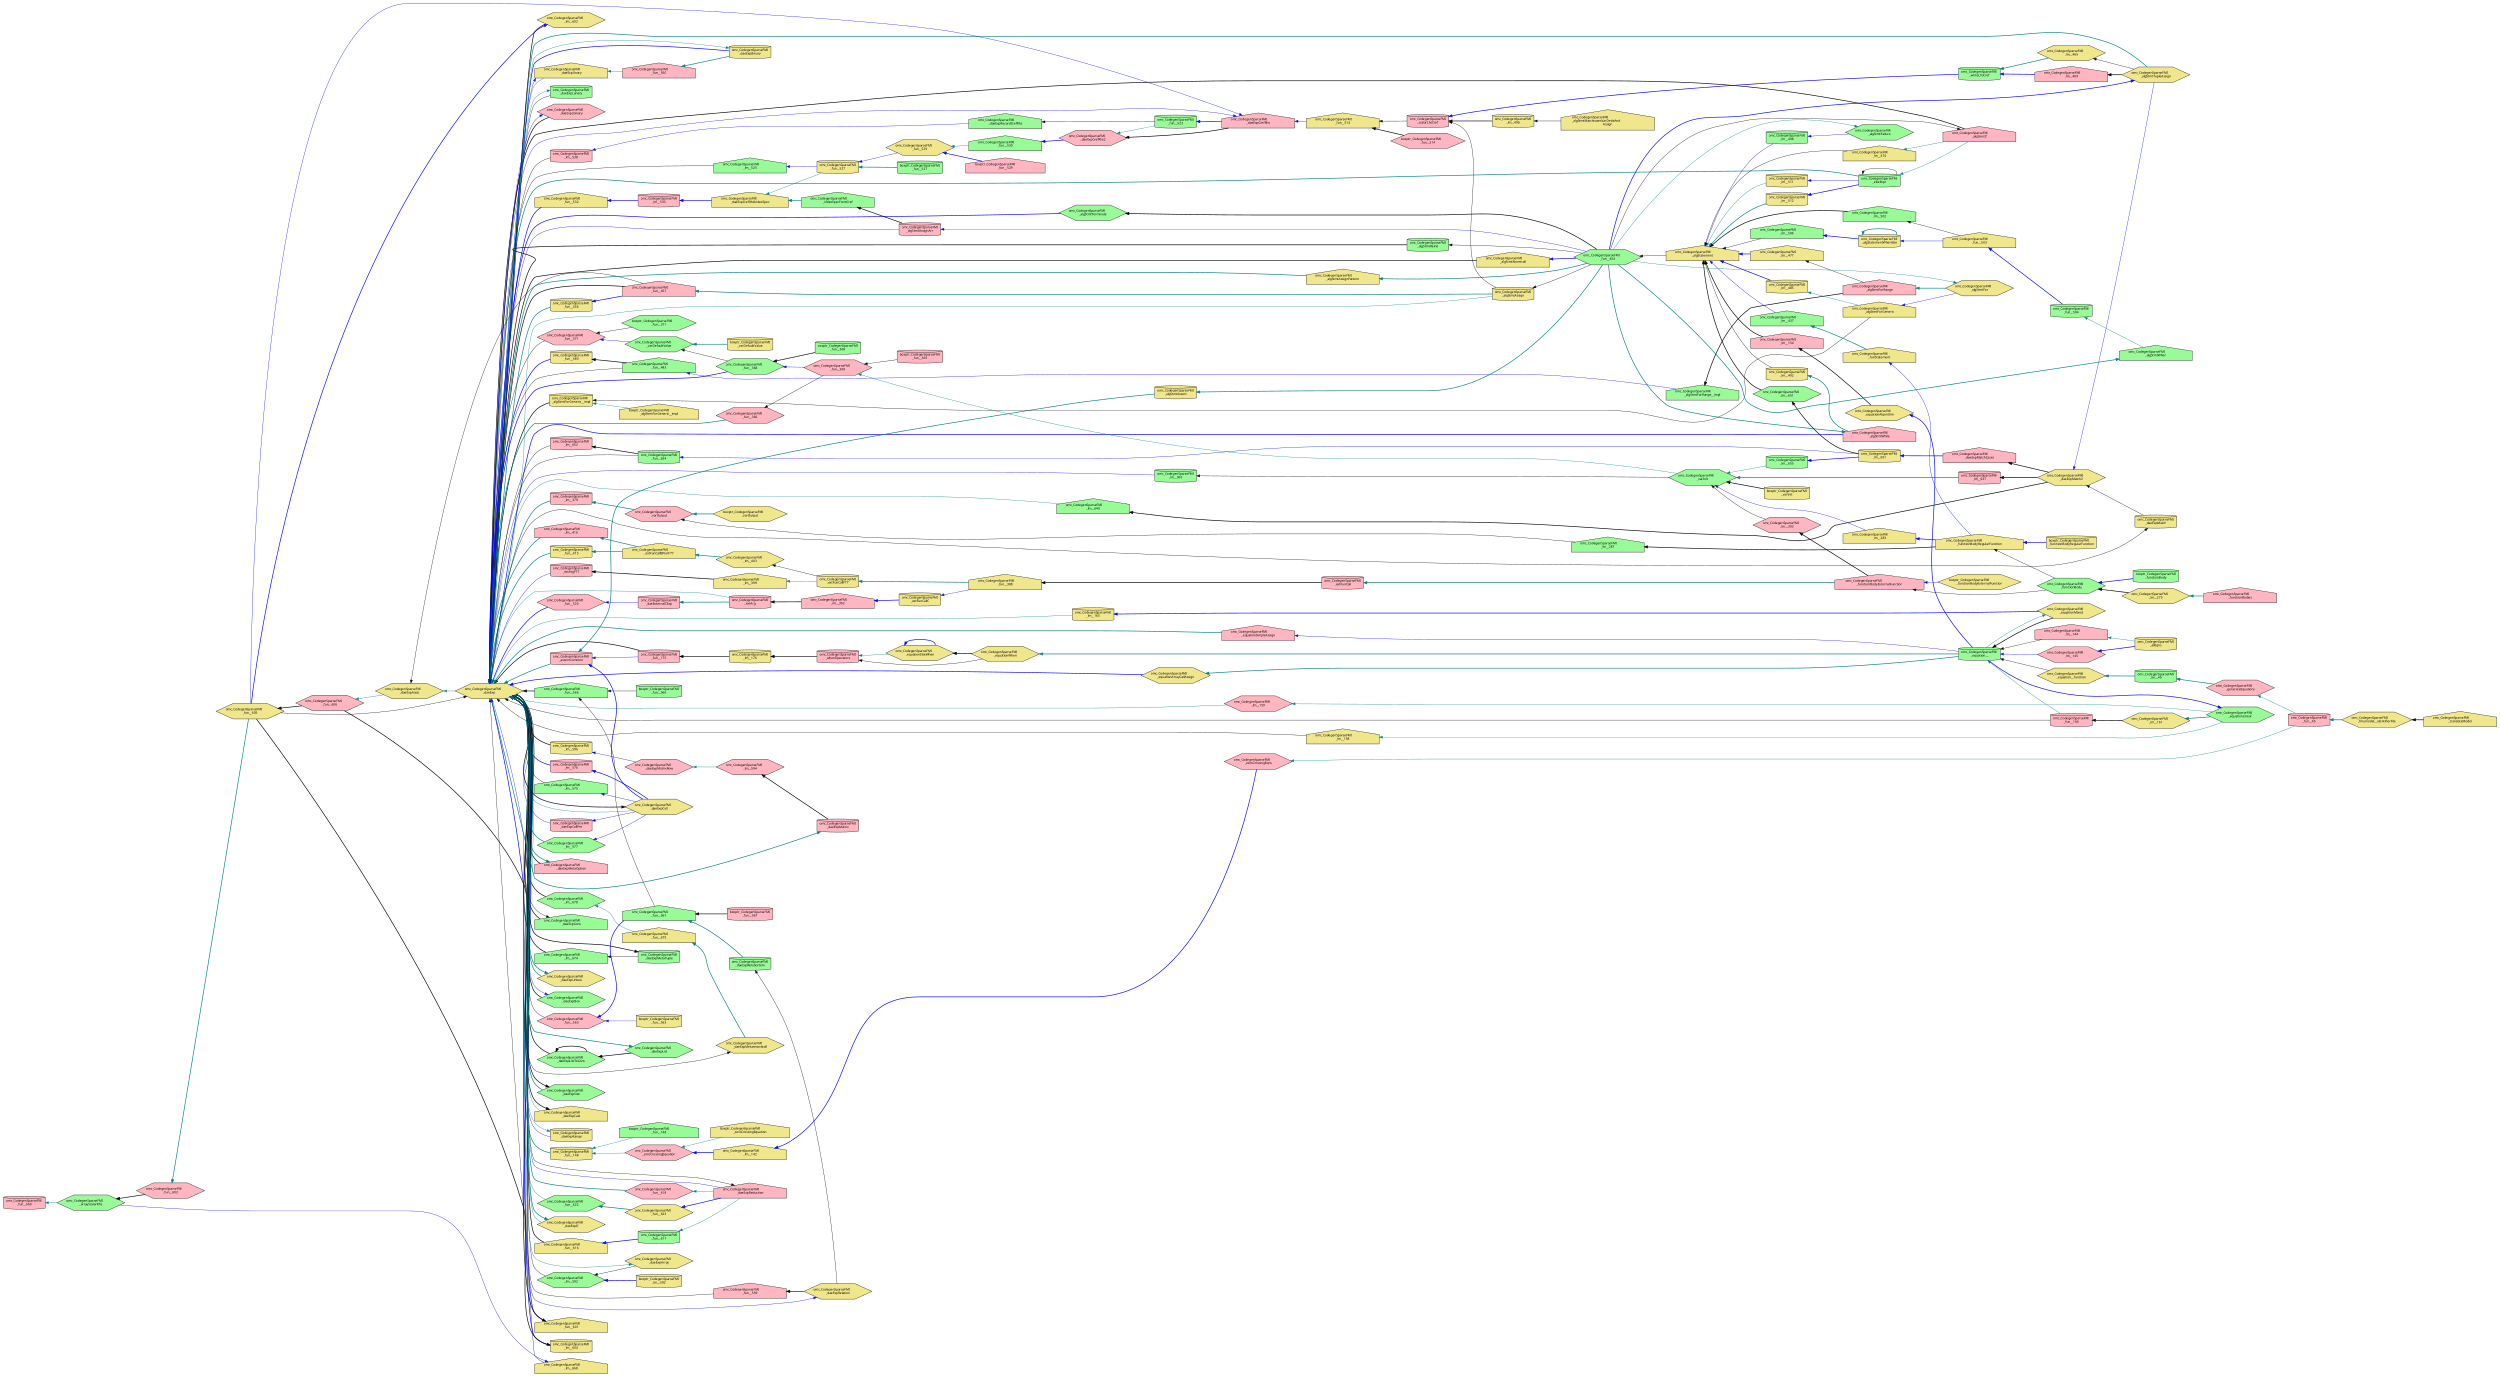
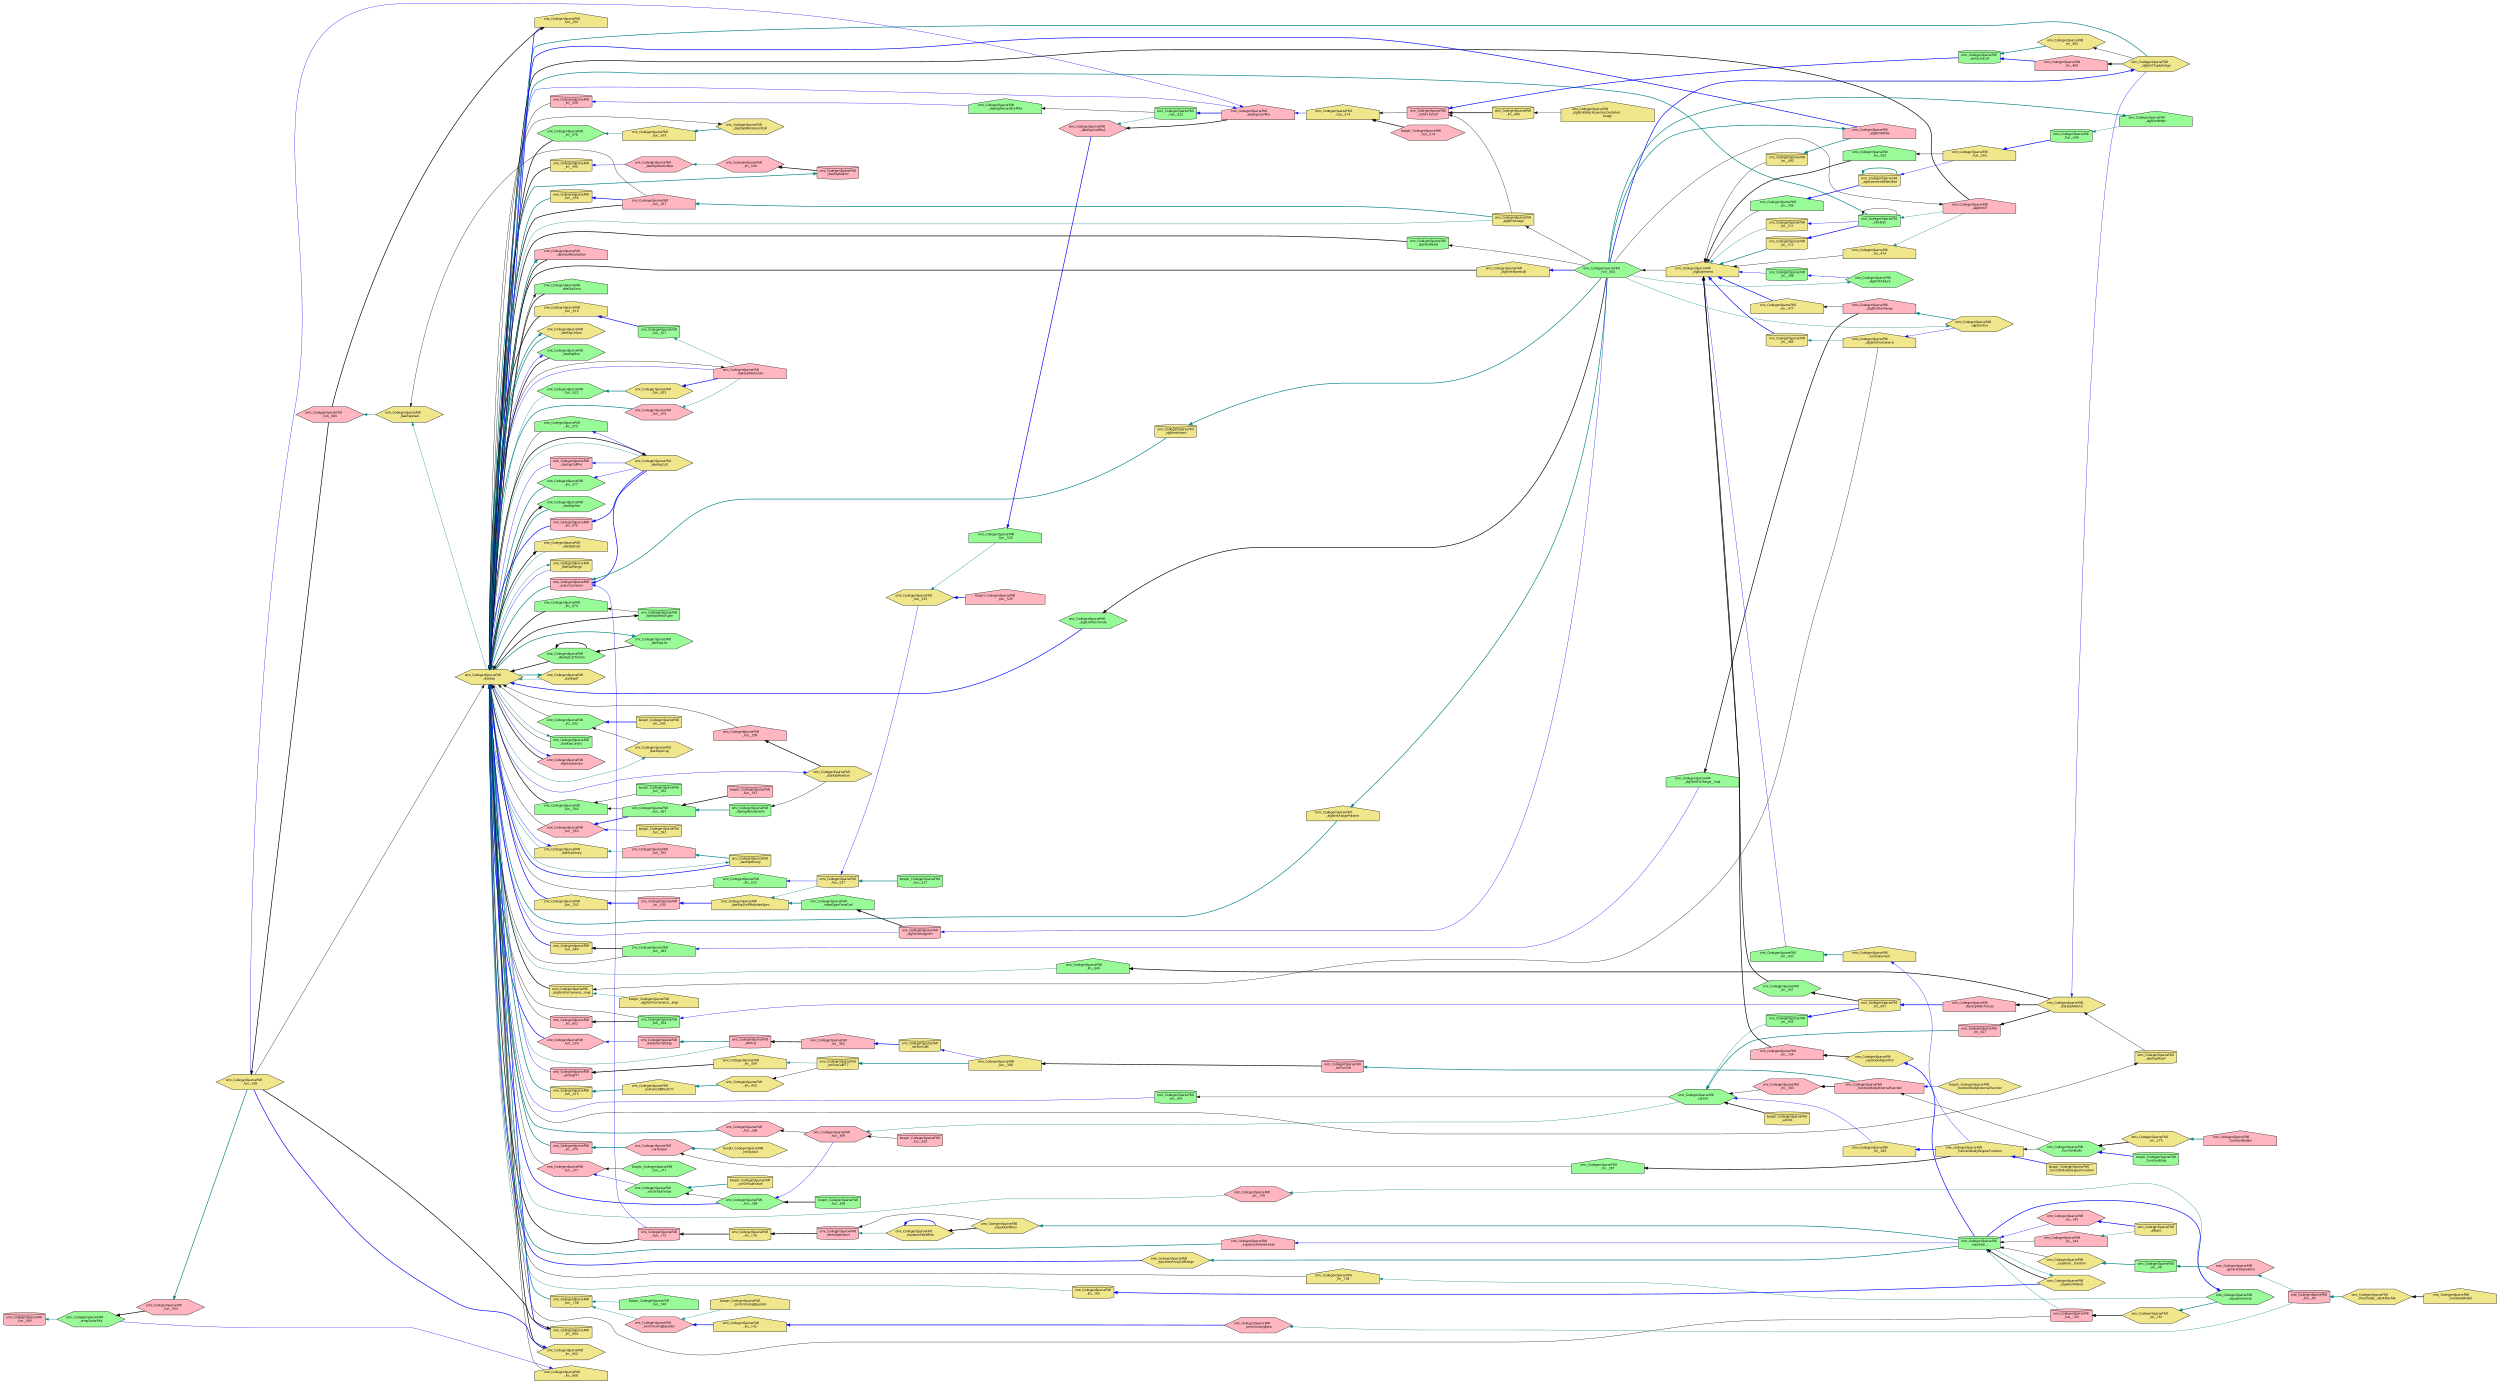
(571, 531) -> none
